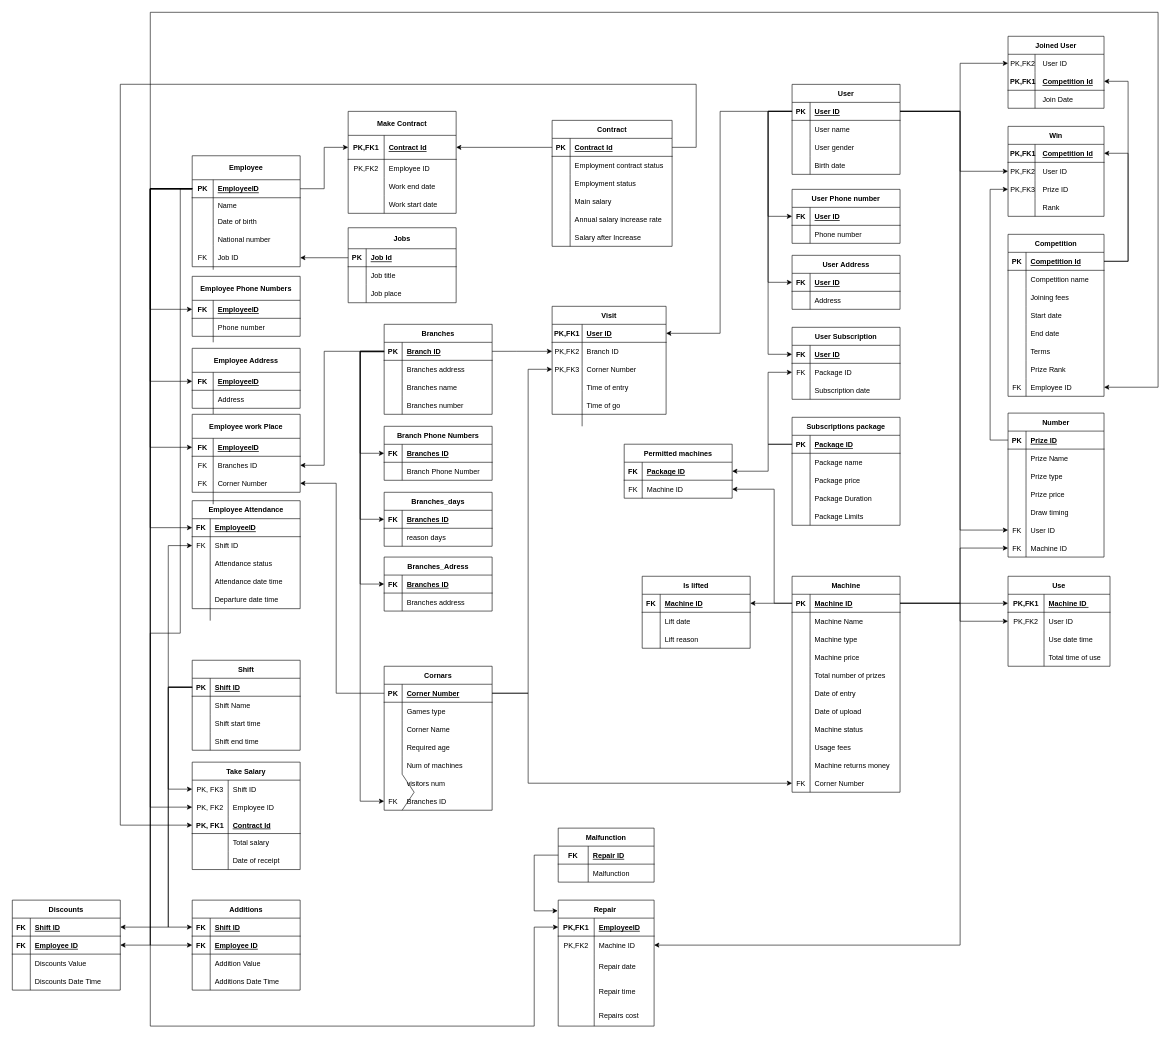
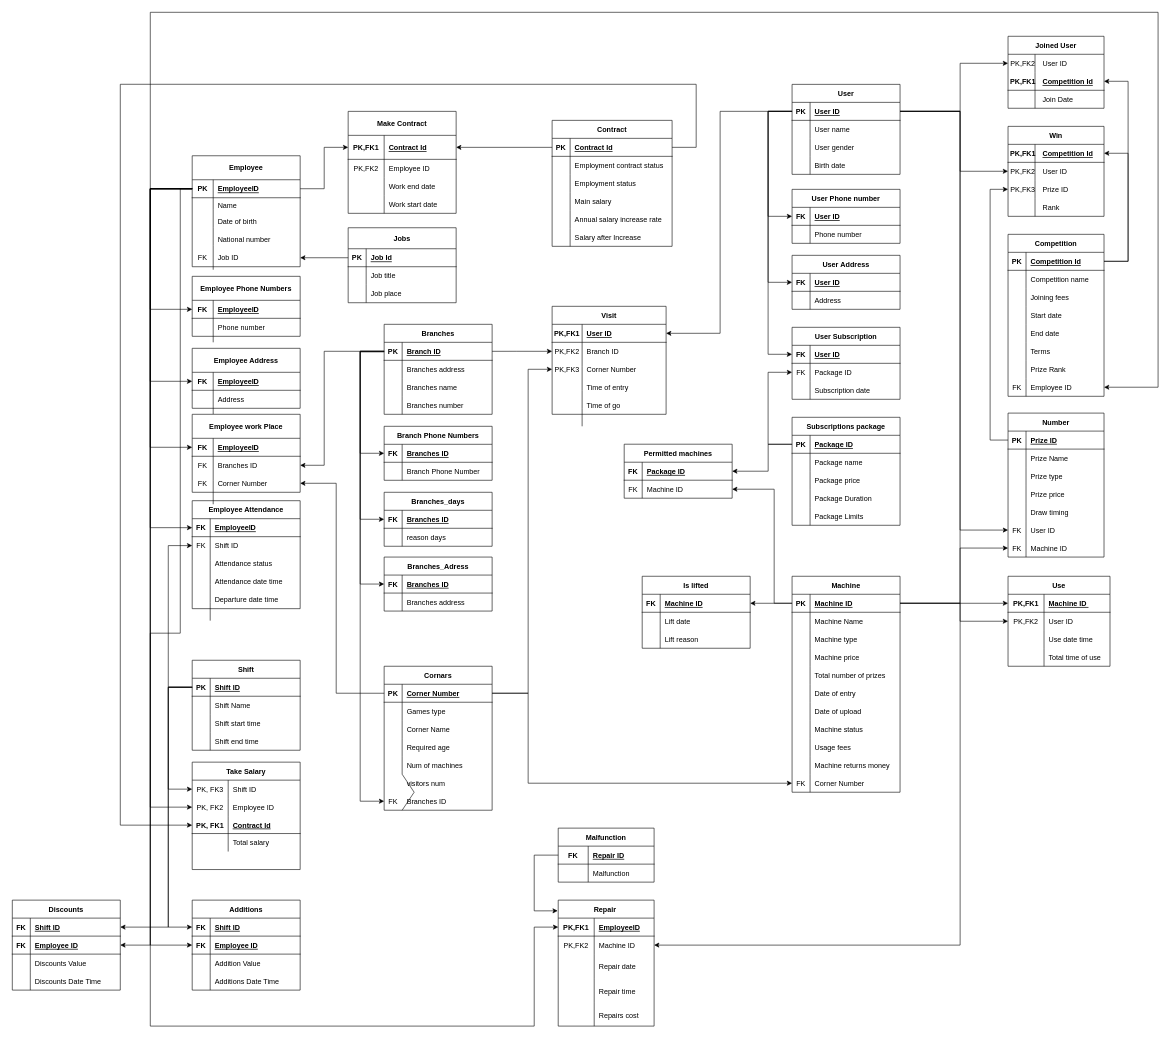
(264, 861) -> none
